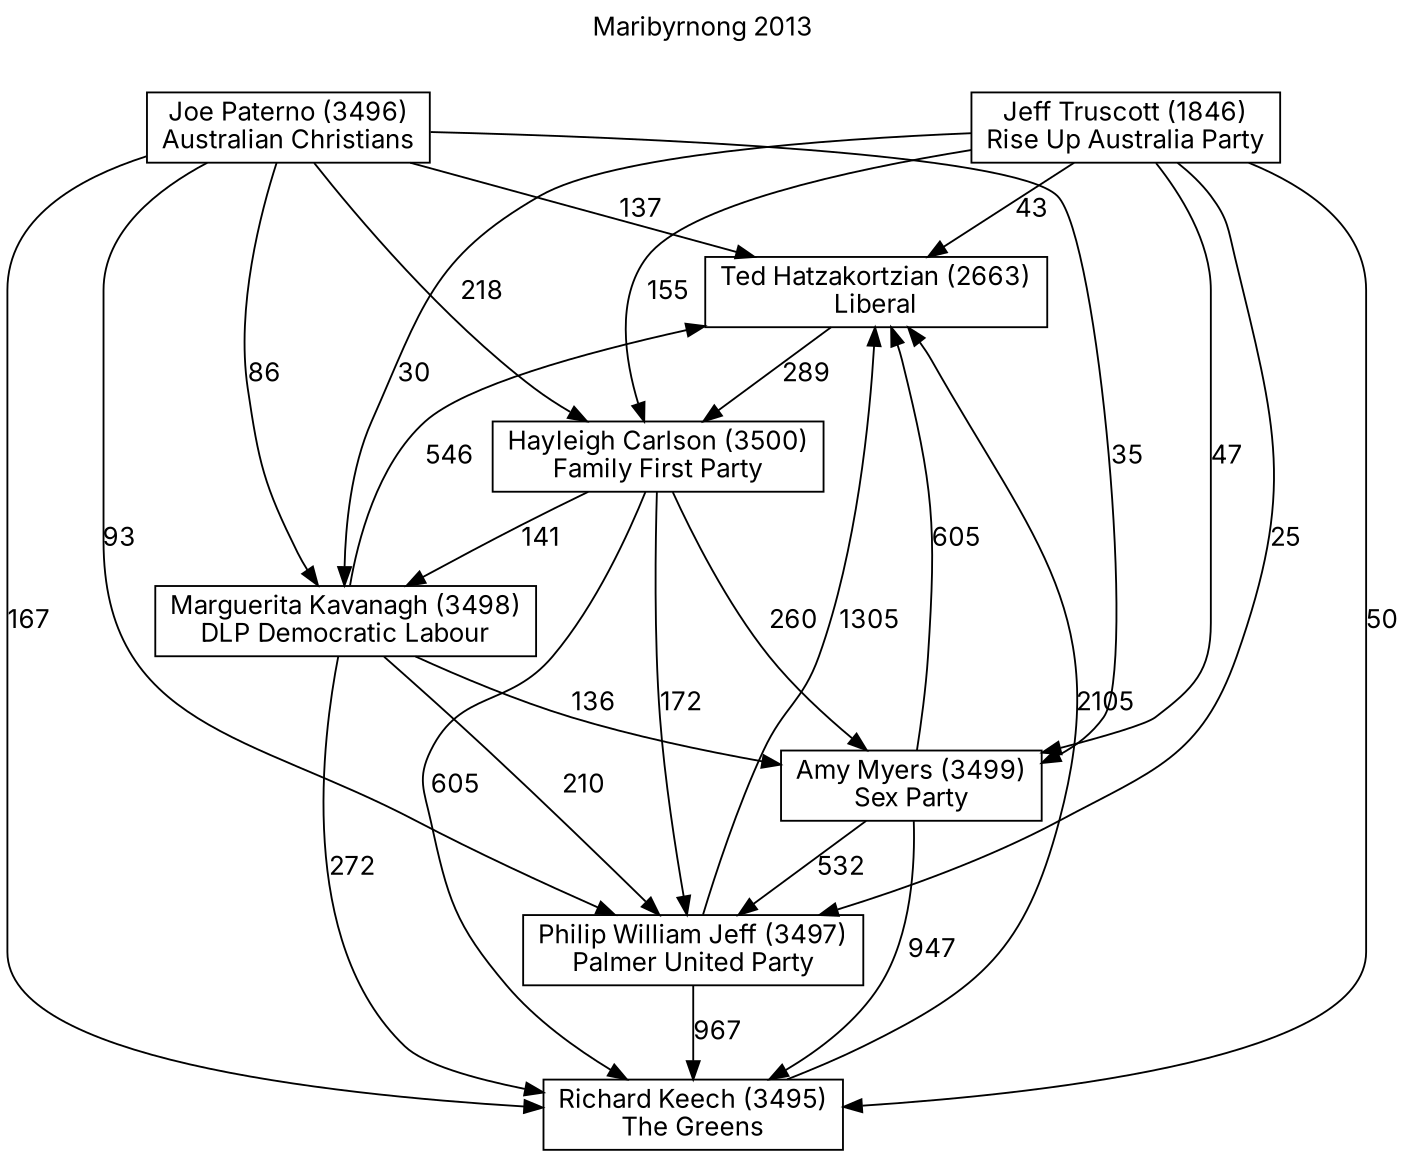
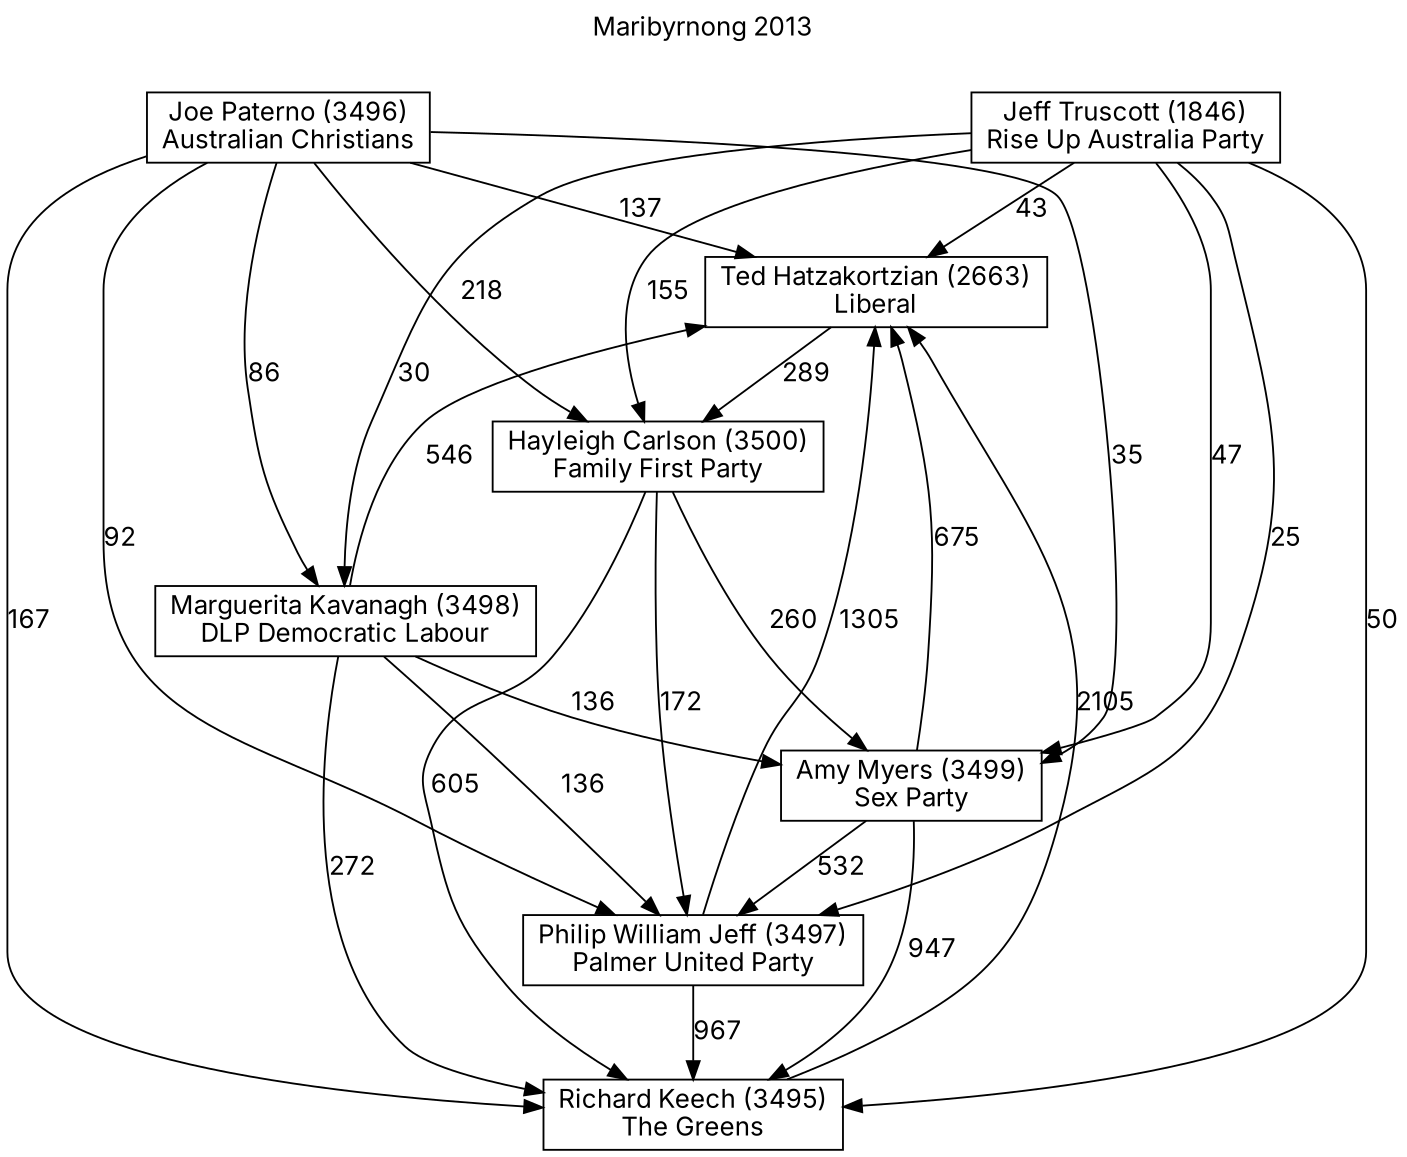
(505, 533) -> none
(120, 539) -> (120, 539)
(957, 539) -> (957, 539)
(584, 786) -> (584, 786)
